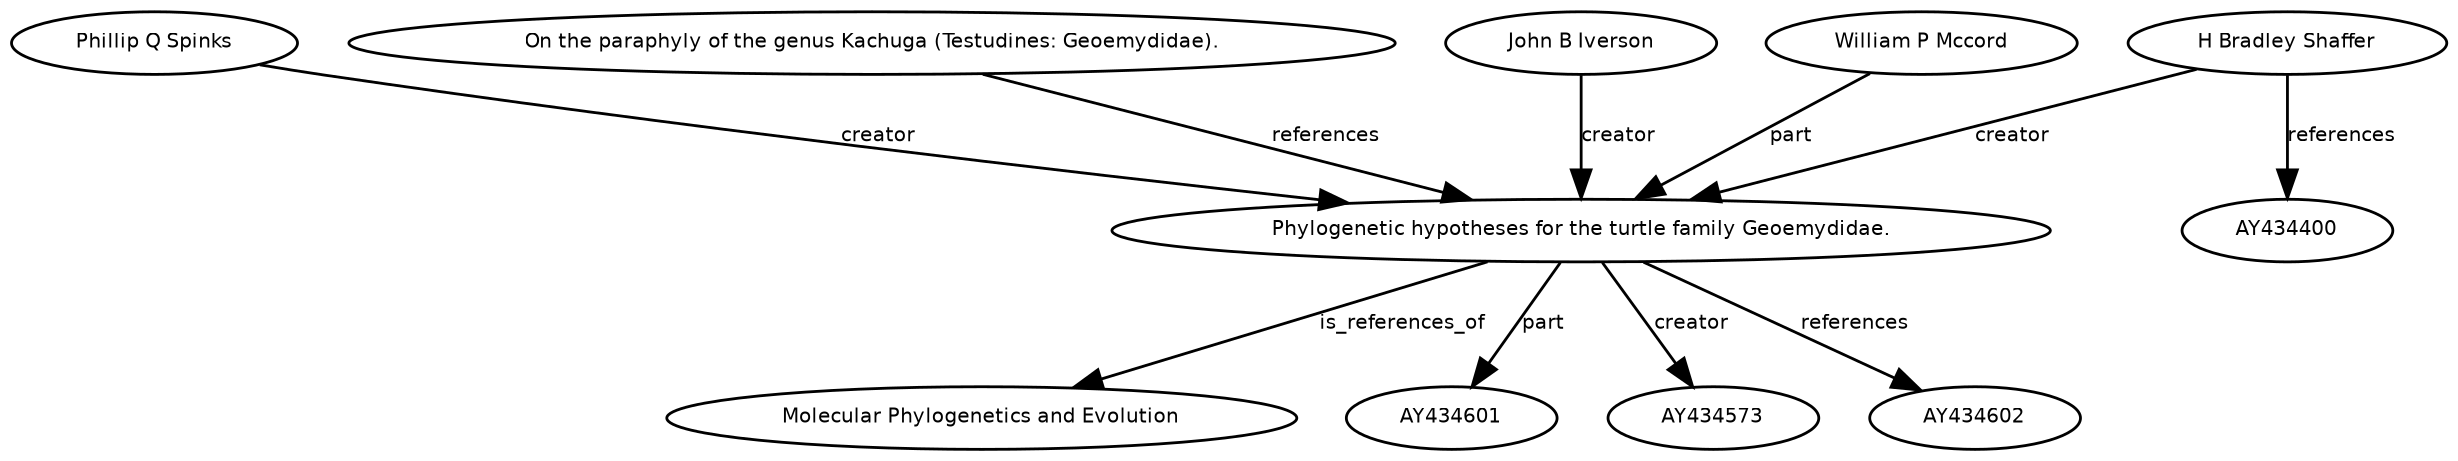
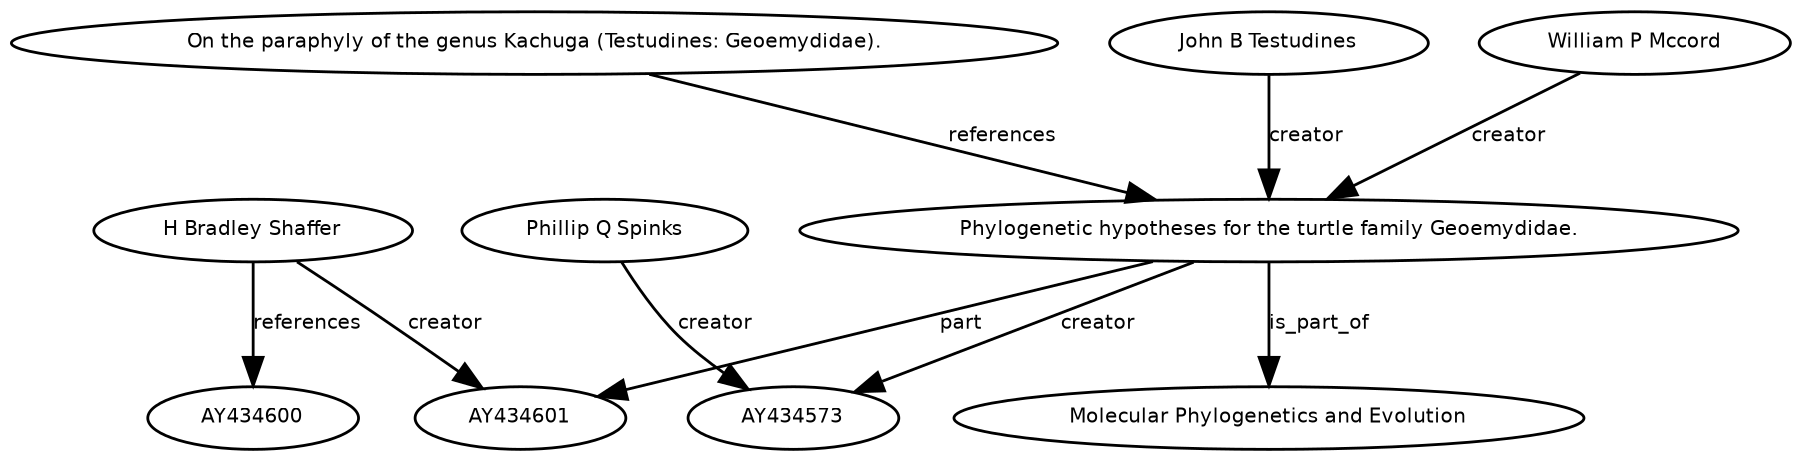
(1581, 43) -> (1269, 43)
(1958, 131) -> (378, 316)
(789, 137) -> (667, 323)
(1792, 137) -> (1510, 137)
(2287, 231) -> (253, 418)
(1402, 324) -> (1320, 324)
(1975, 418) -> none
